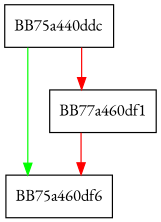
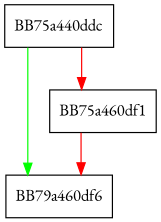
(103, 111) -> (103, 111)
(59, 196) -> (59, 196)
